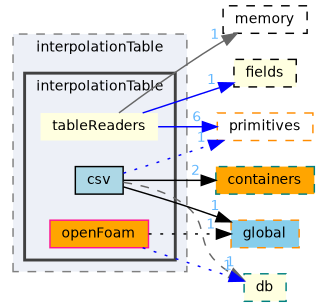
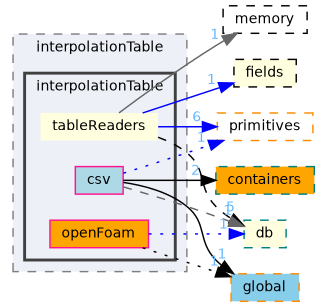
none -> (199, 170)
(99, 180) -> (99, 180)
